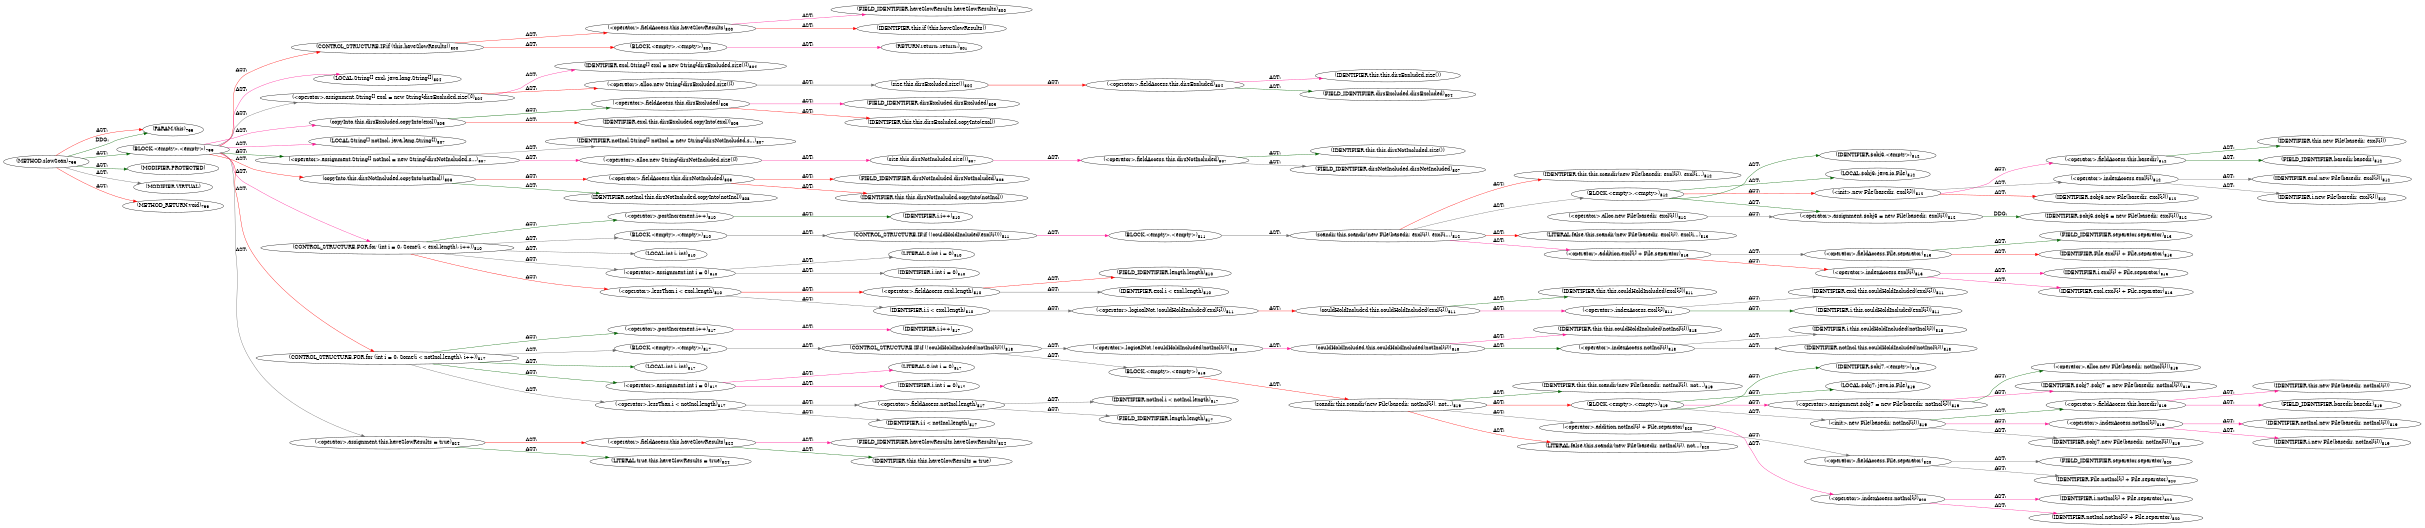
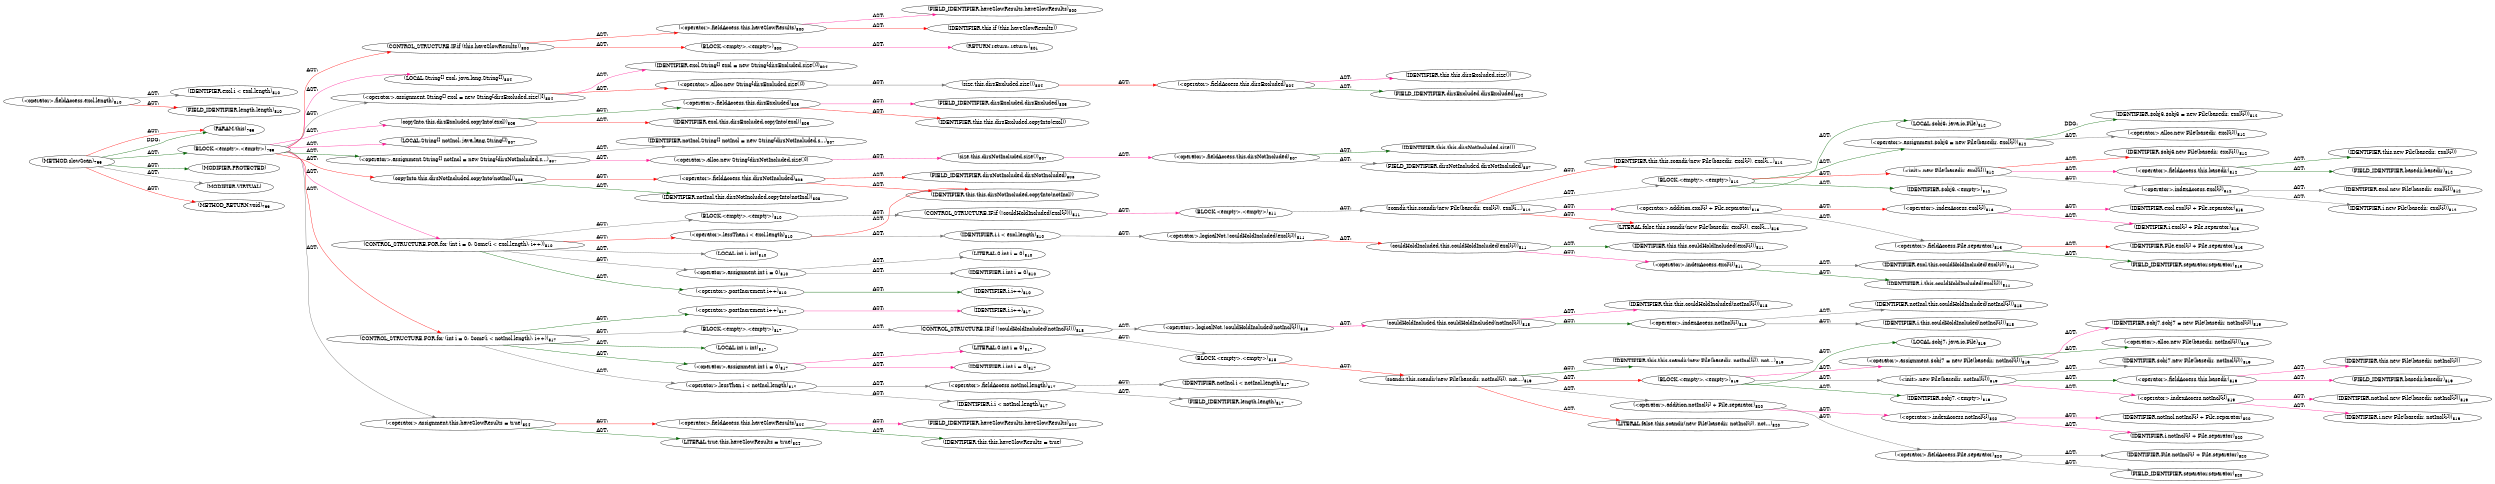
(1738, 217) -> (2074, 138)
(800, 292) -> (889, 218)
